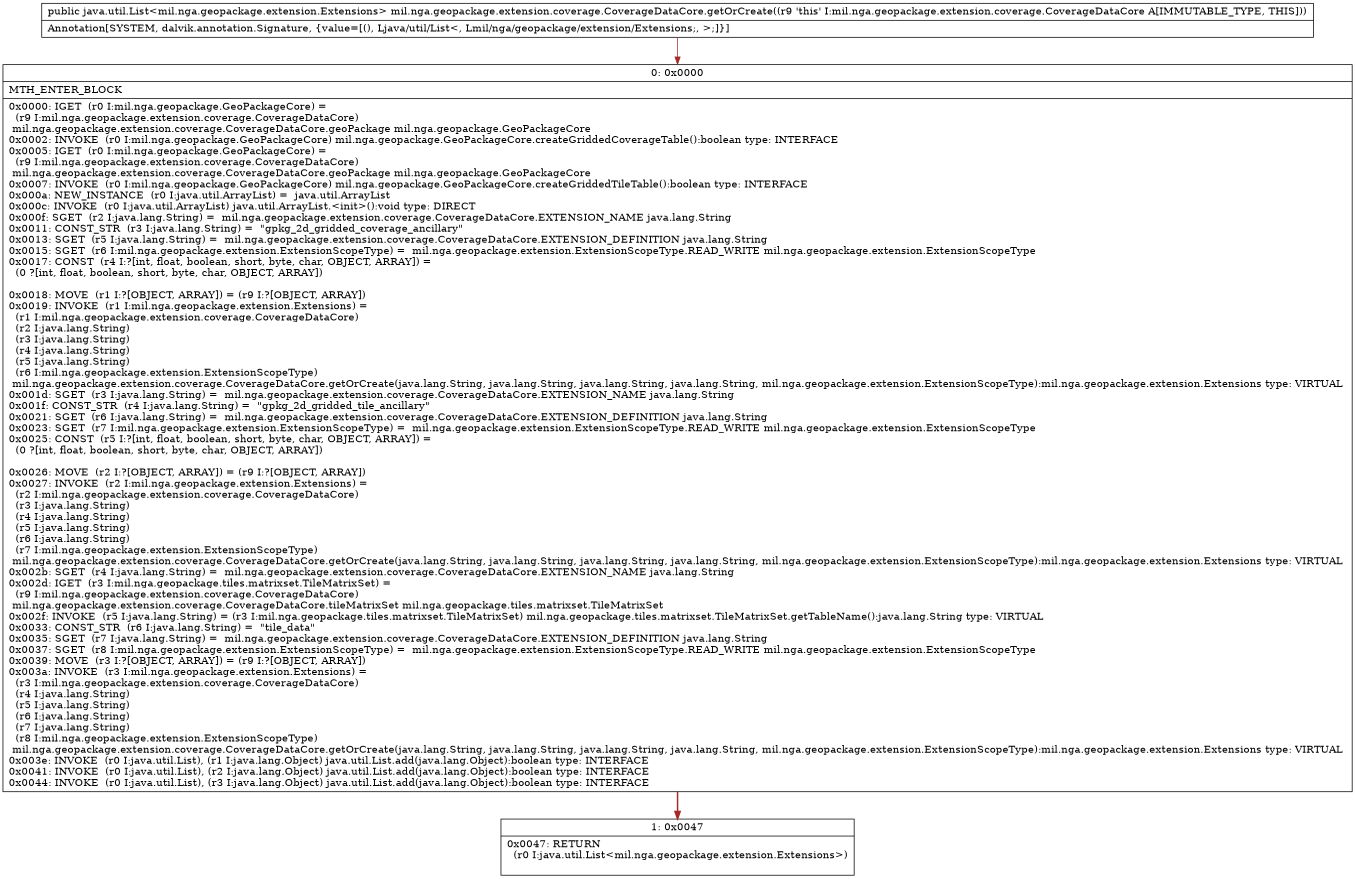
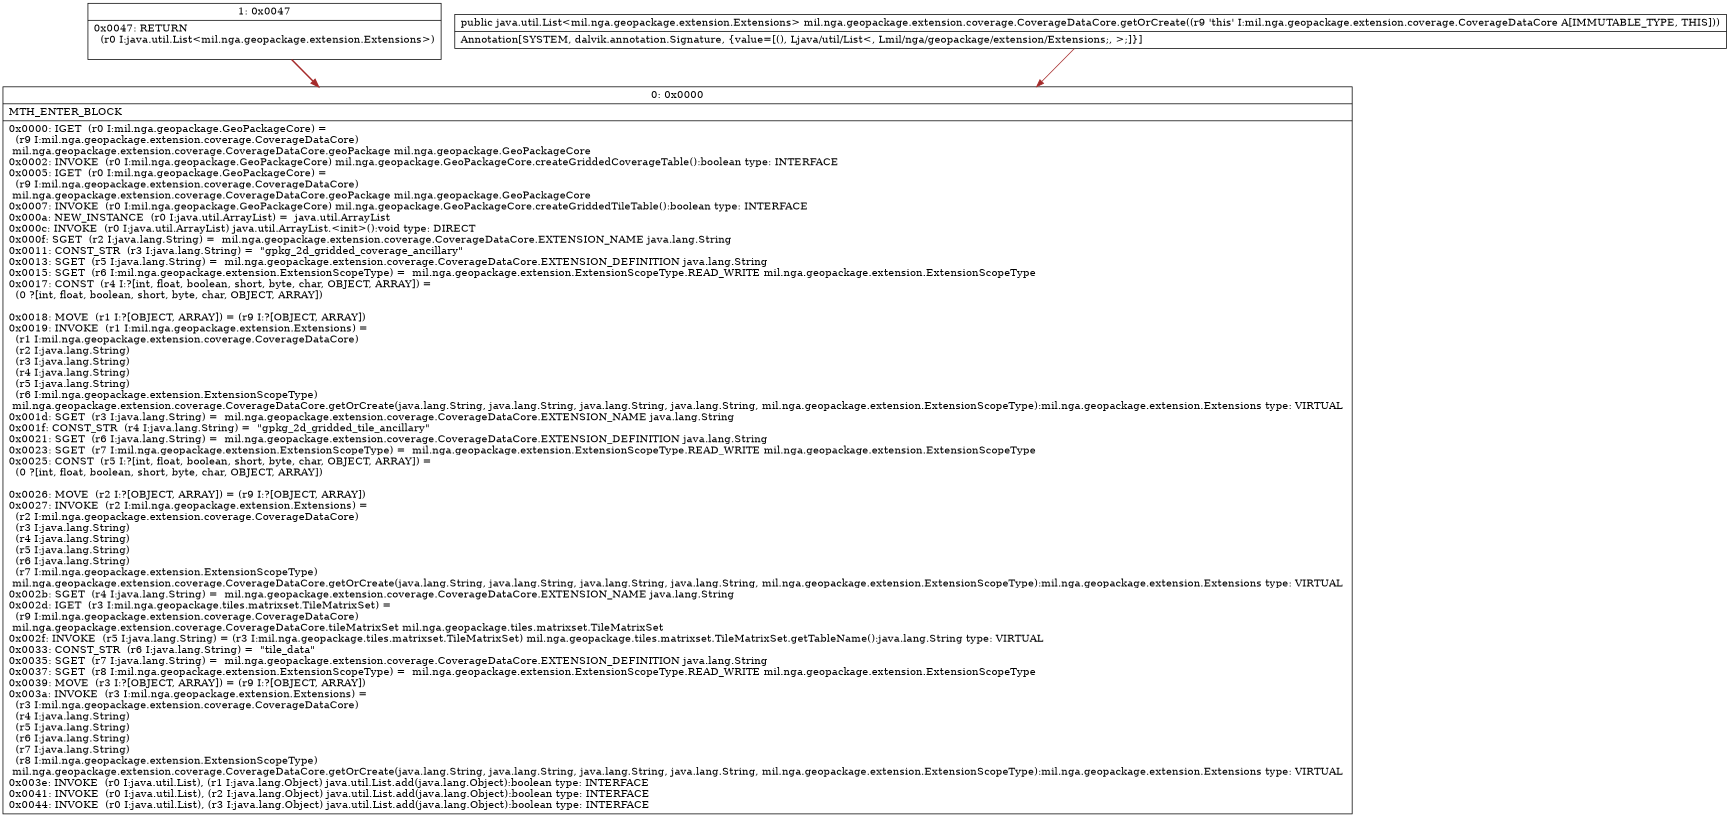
(678, 802) -> (302, 70)
